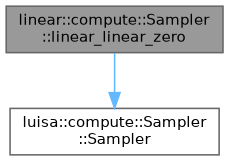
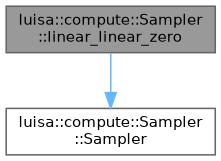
(115, 29) -> (111, 29)
